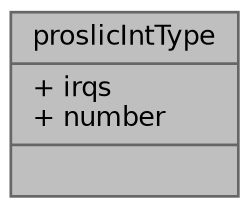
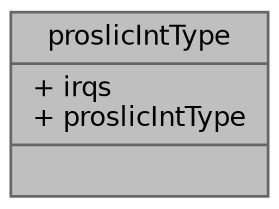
(99, 118) -> (139, 118)
